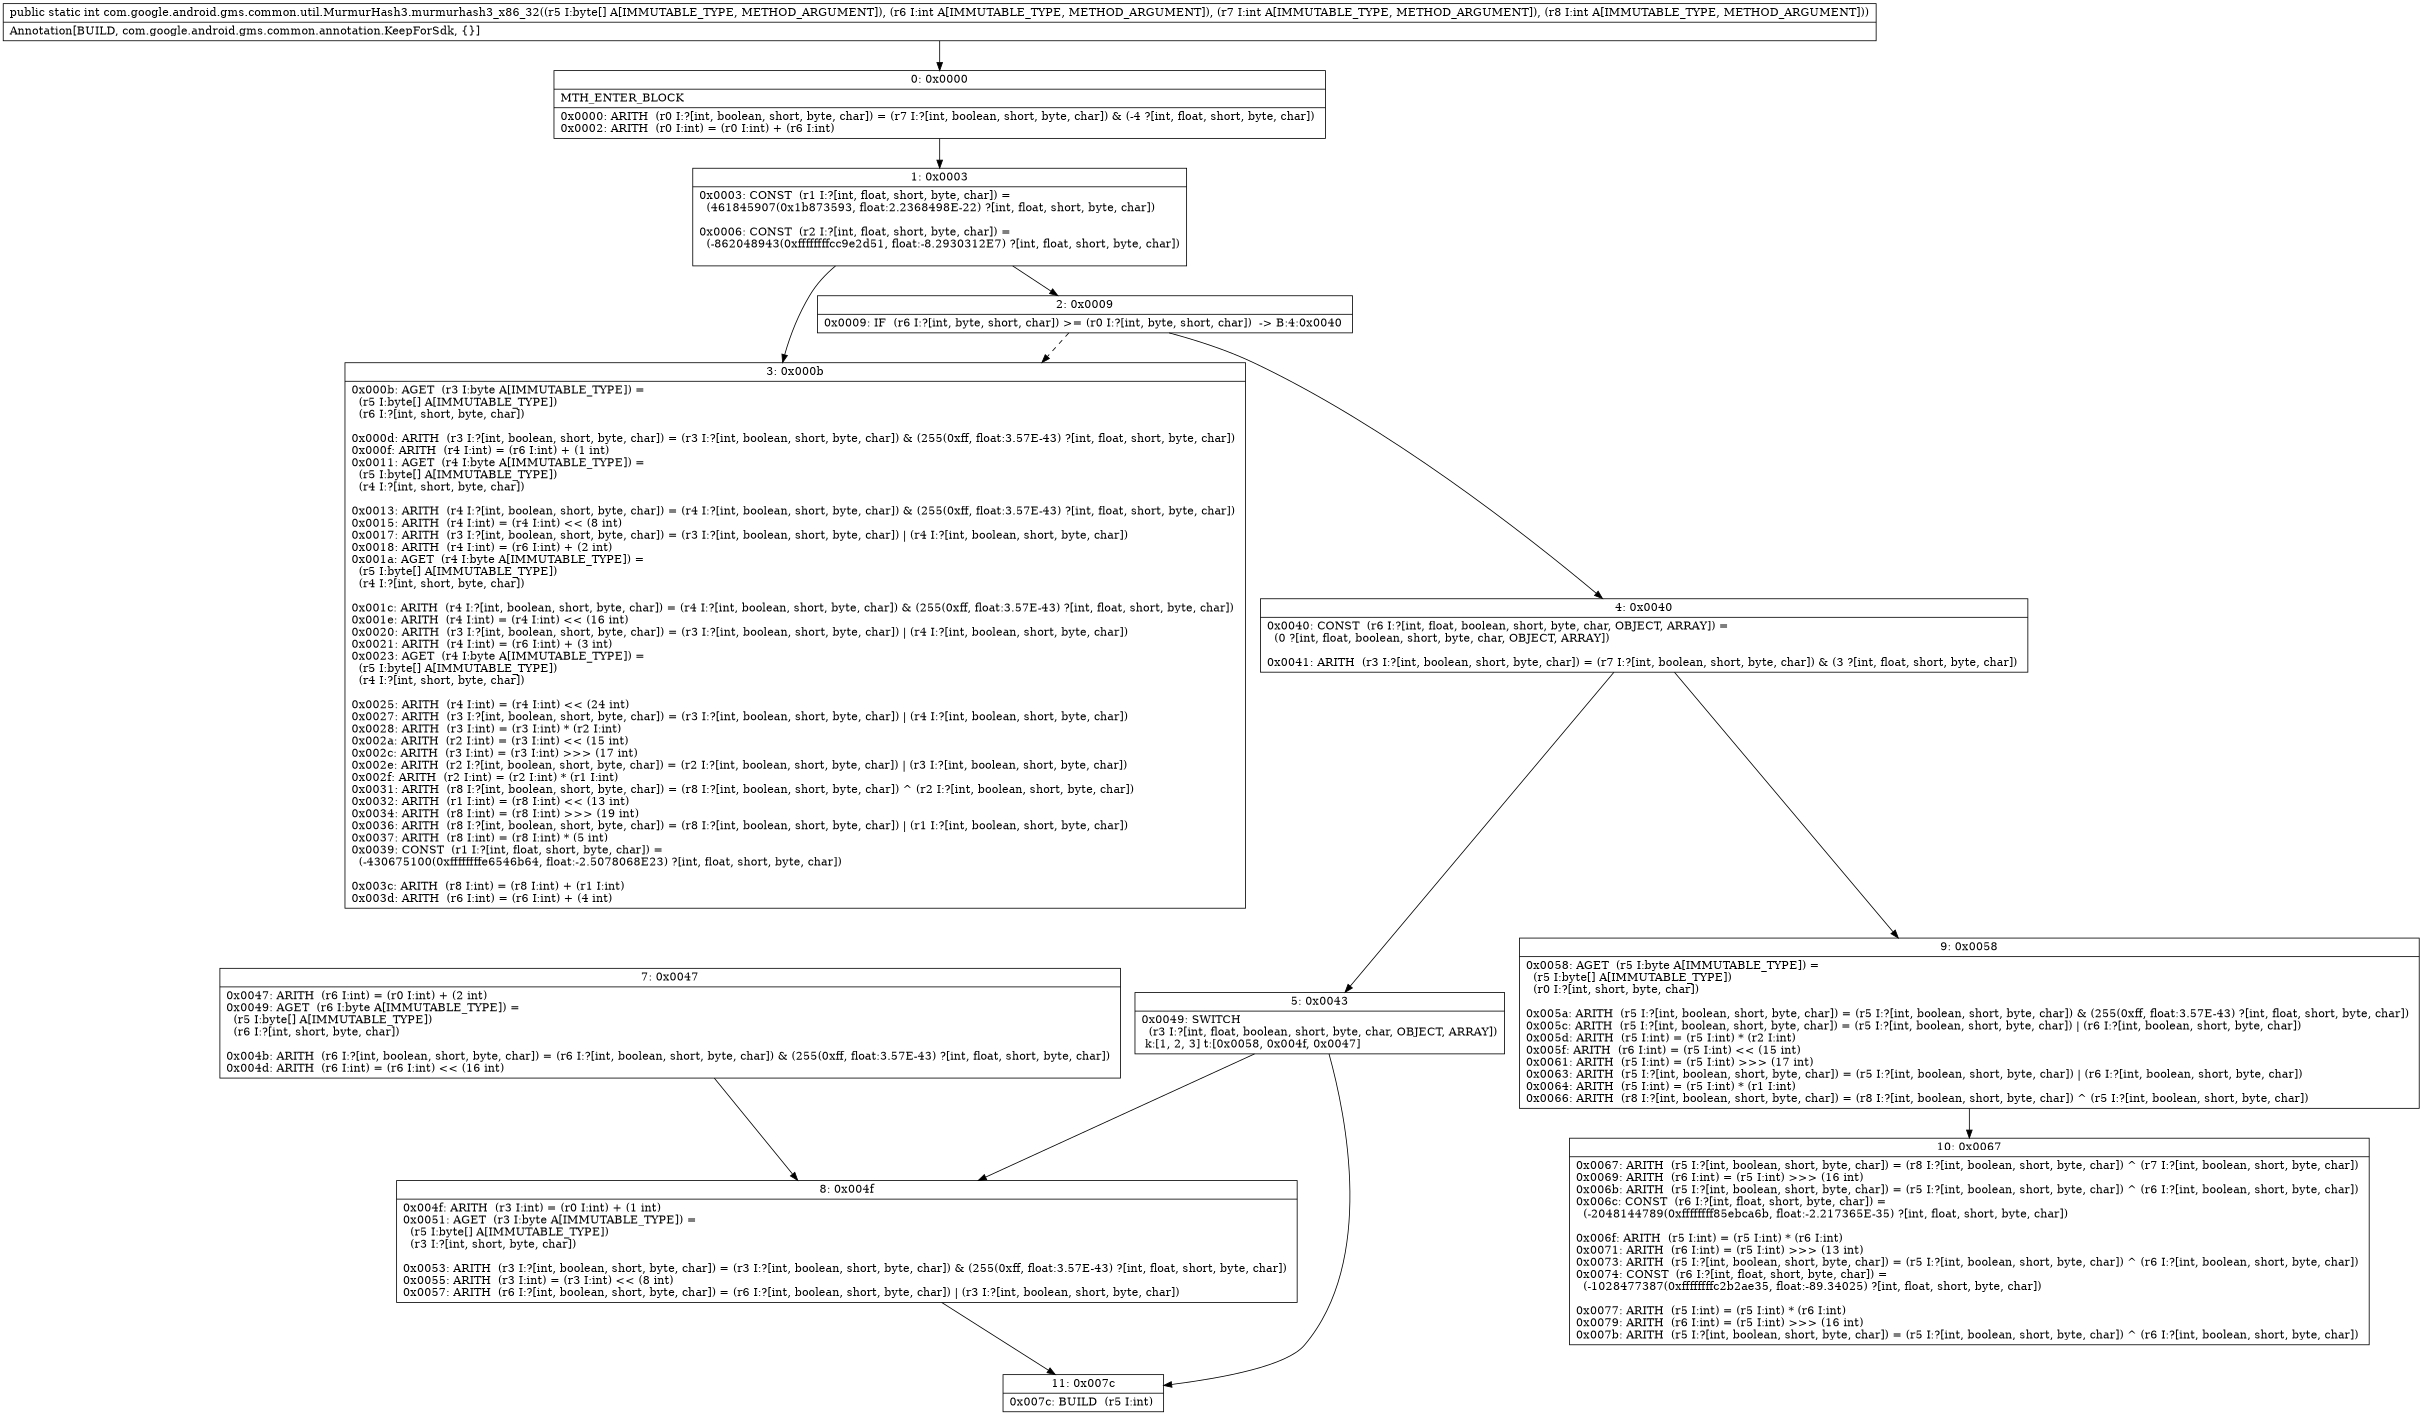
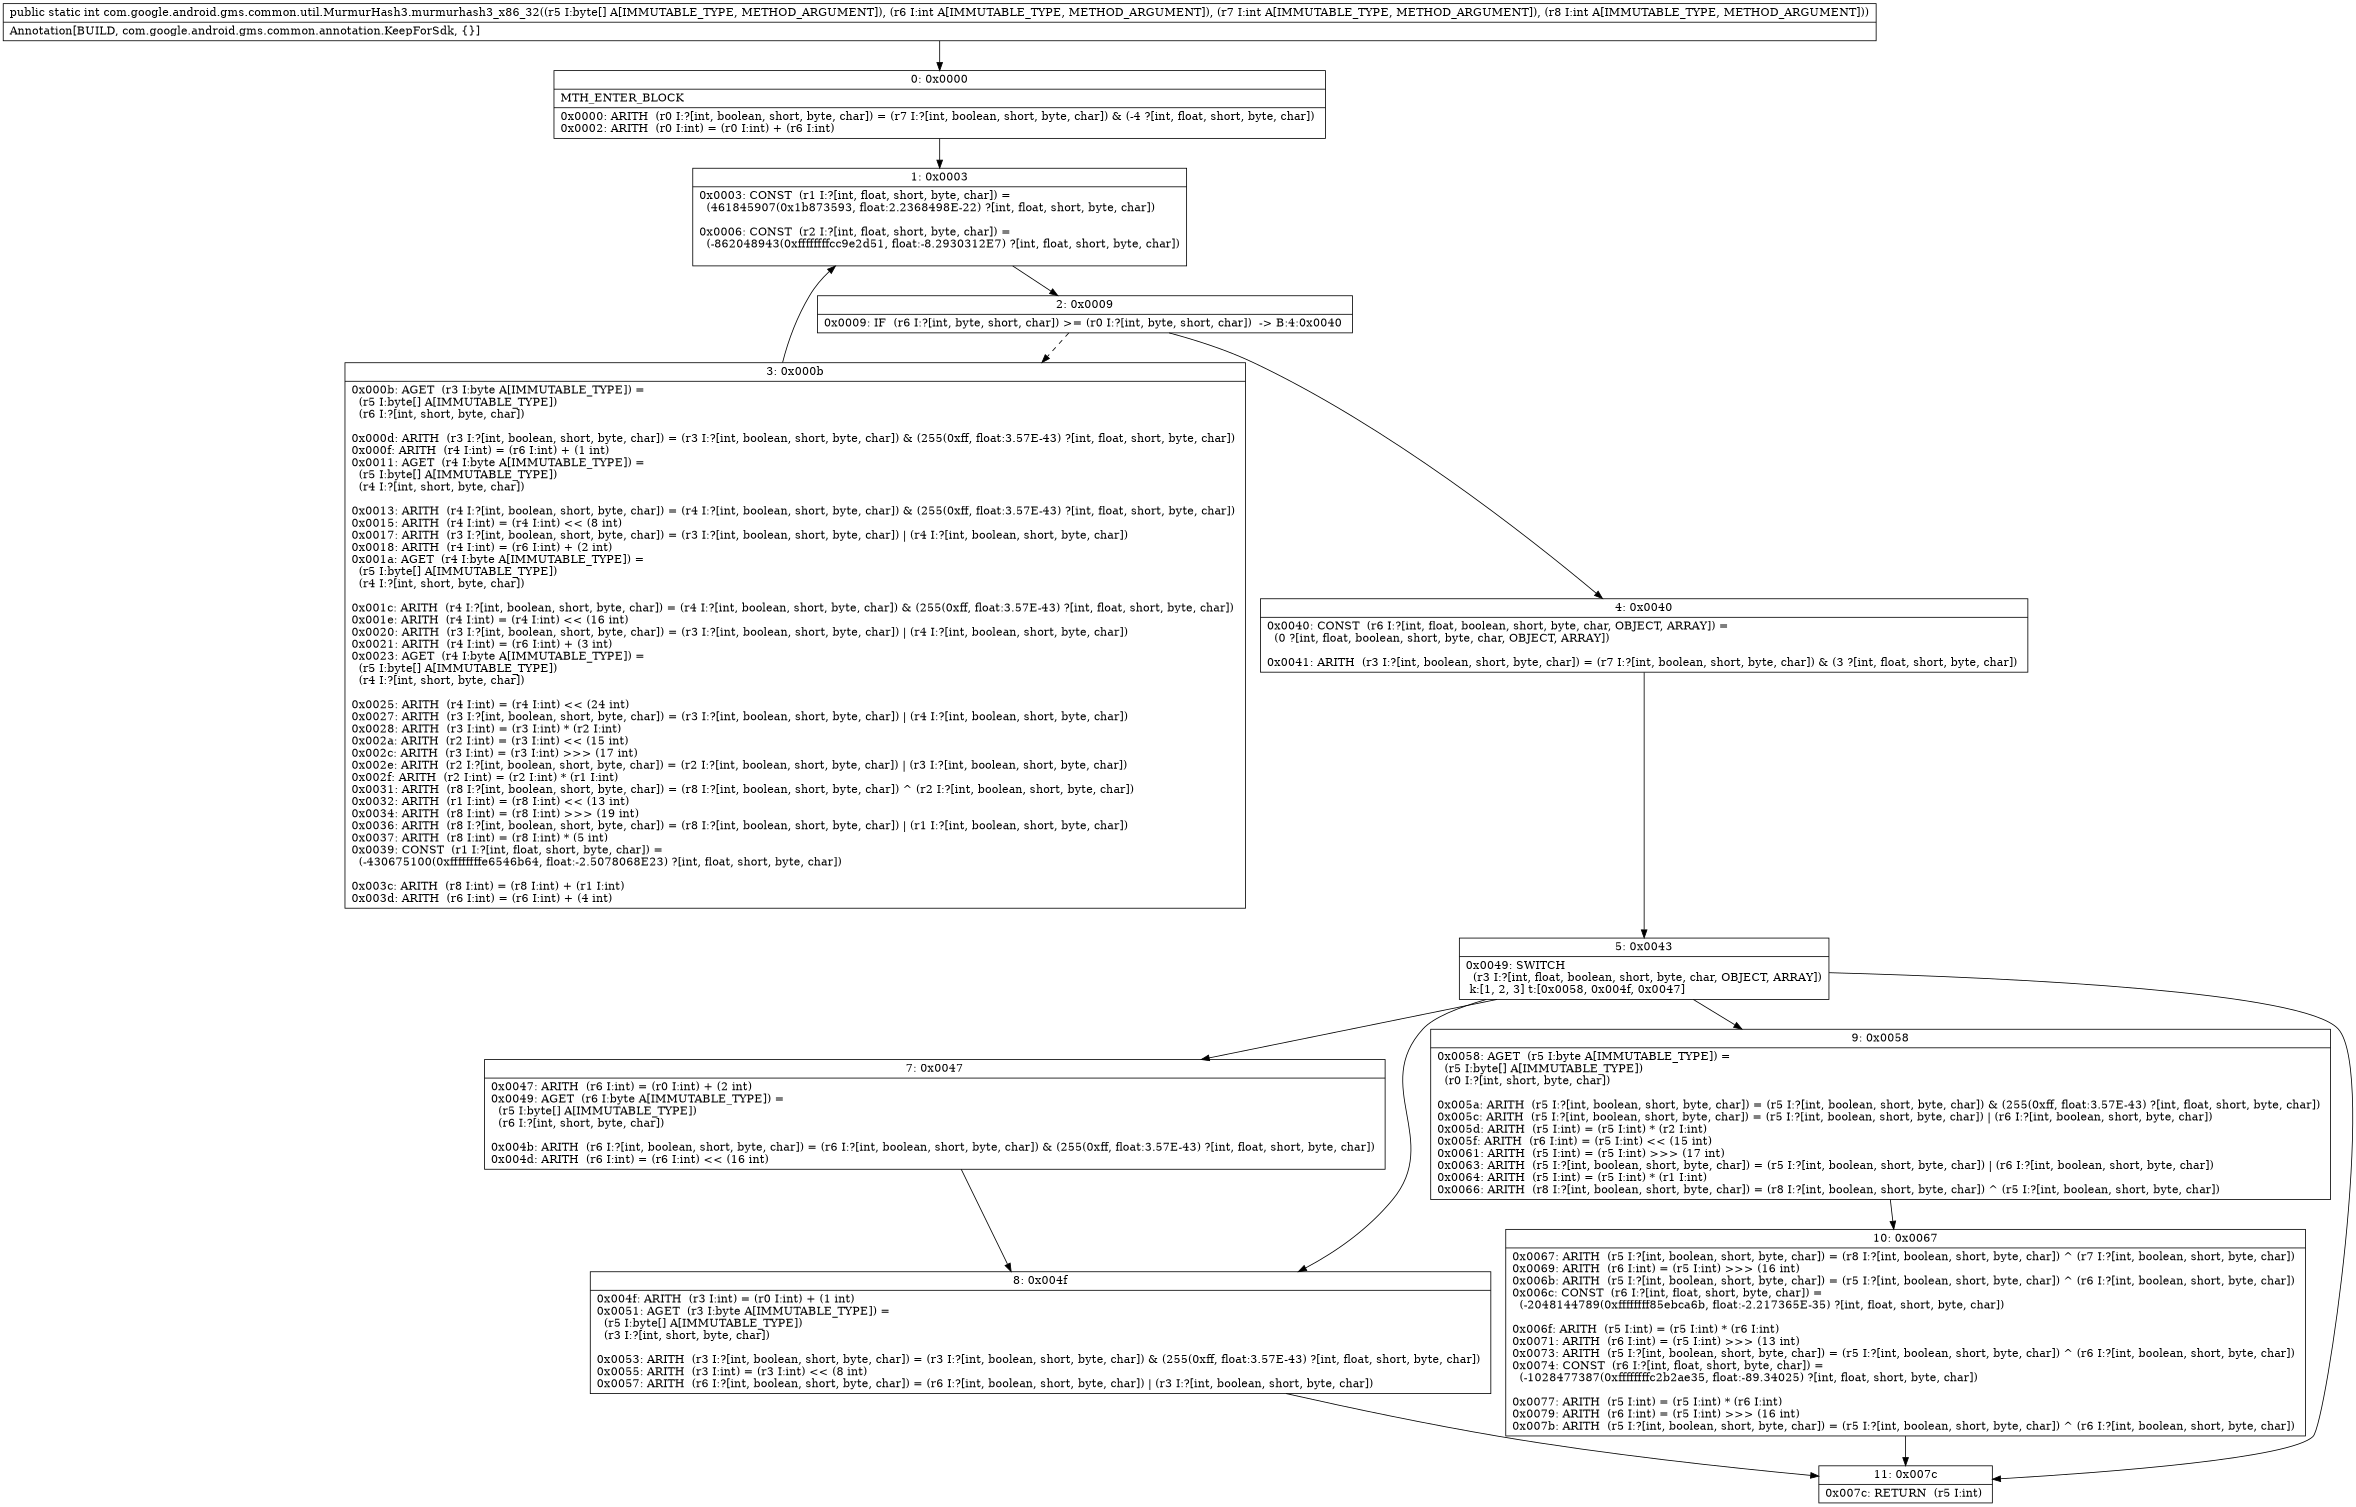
(804, 306) -> (800, 314)
(1784, 802) -> (1714, 1012)
none -> (1353, 1029)
(1083, 1402) -> (1906, 1493)
none -> (1906, 1447)
